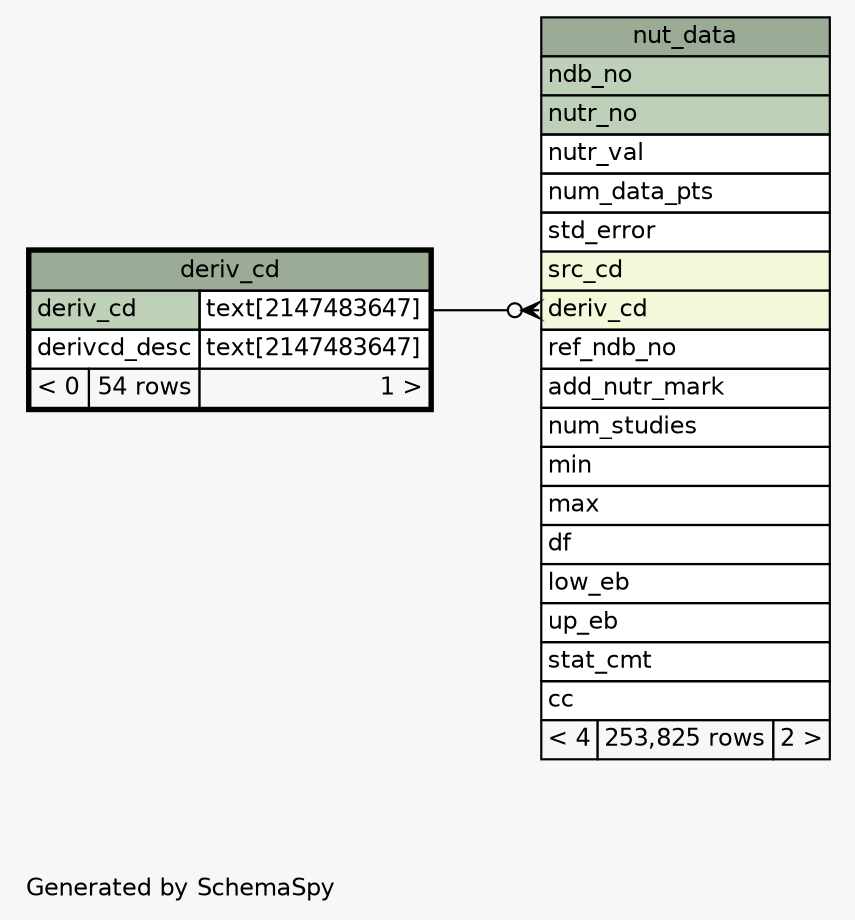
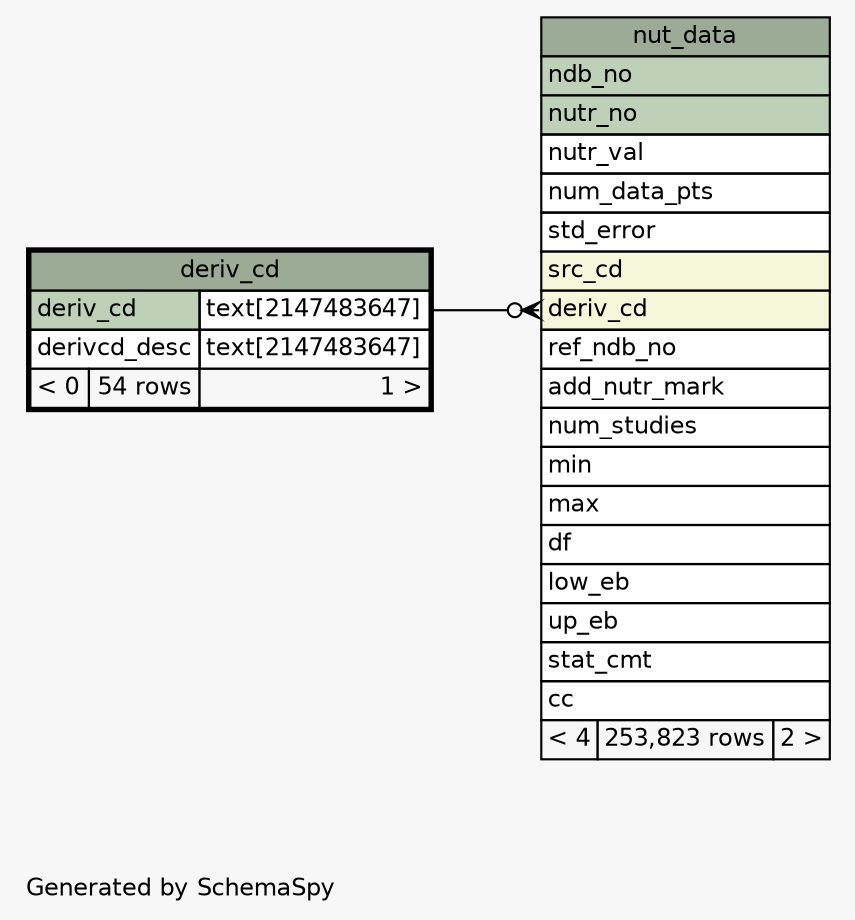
(686, 739) -> (686, 739)
